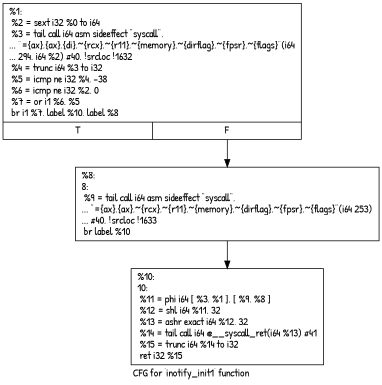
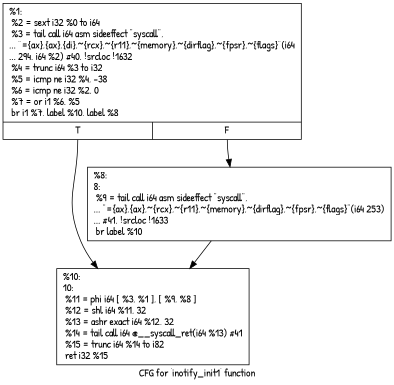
none -> (72, 203)
(119, 221) -> (131, 221)
(188, 345) -> (114, 345)
